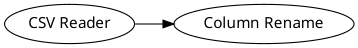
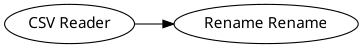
(264, 24) -> (266, 24)
